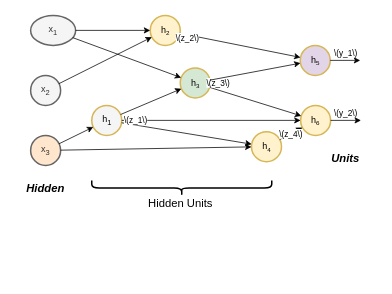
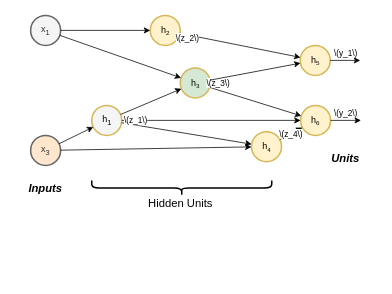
(53, 30) -> (45, 30)
(315, 60) -> (315, 60)
(103, 62) -> none
(45, 90) -> none
(45, 188) -> (45, 188)
